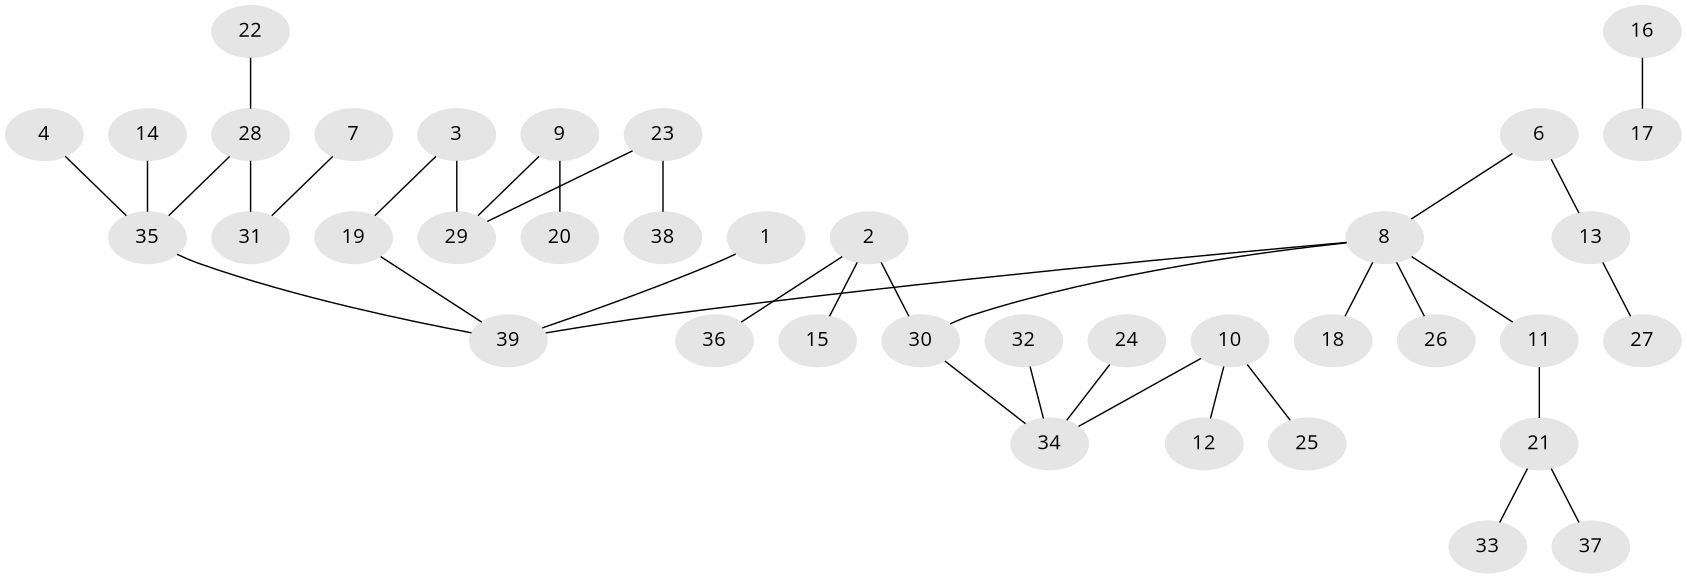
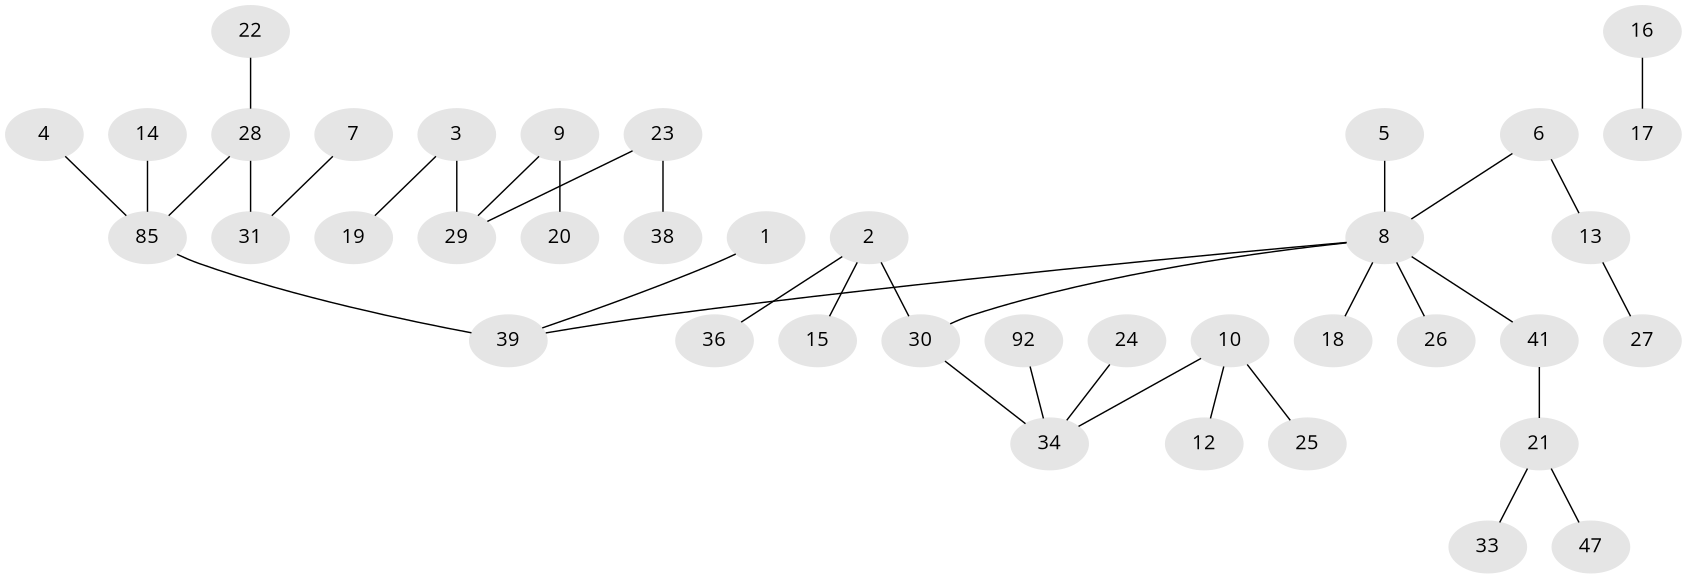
none -> (1385, 135)
(147, 238) -> (147, 238)
(431, 289) -> none
(1024, 341) -> (1024, 341)
(1539, 341) -> (1539, 341)
(1591, 547) -> (1591, 547)
